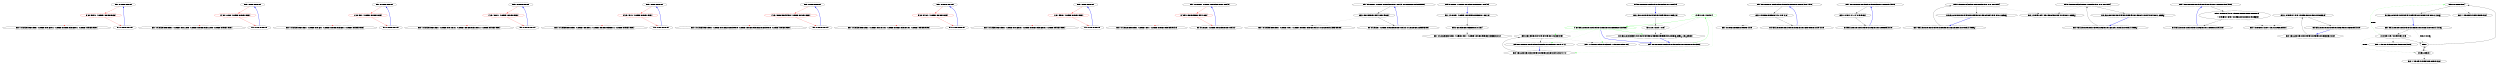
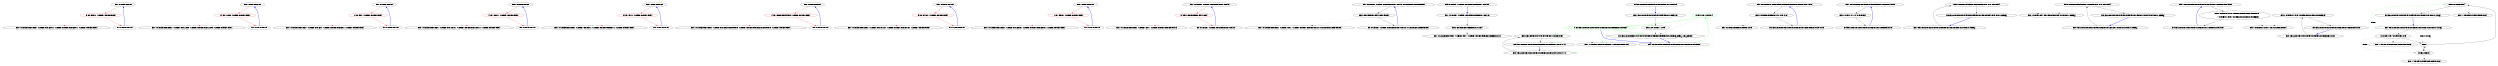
(1656, 28) -> (1656, 28)
